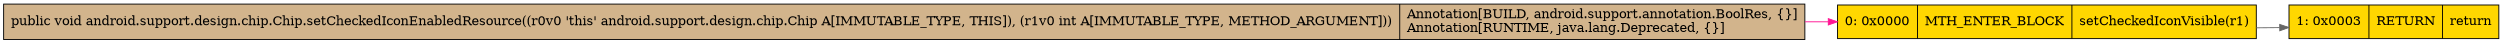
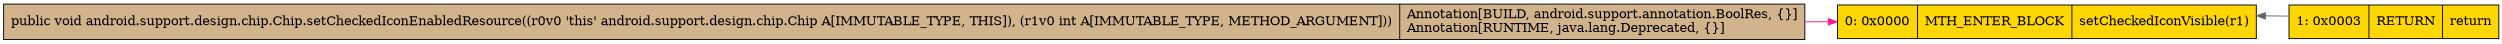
(2268, 28) -> (2277, 16)
